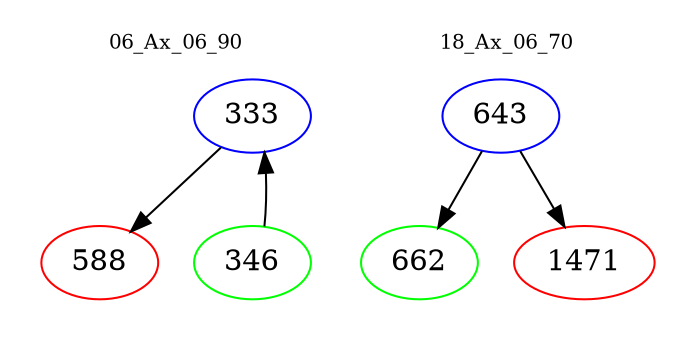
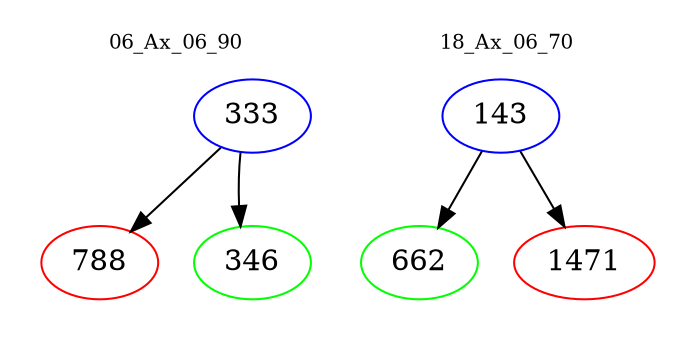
(501, 116) -> (501, 116)
(266, 200) -> (239, 179)
(100, 263) -> (100, 263)
